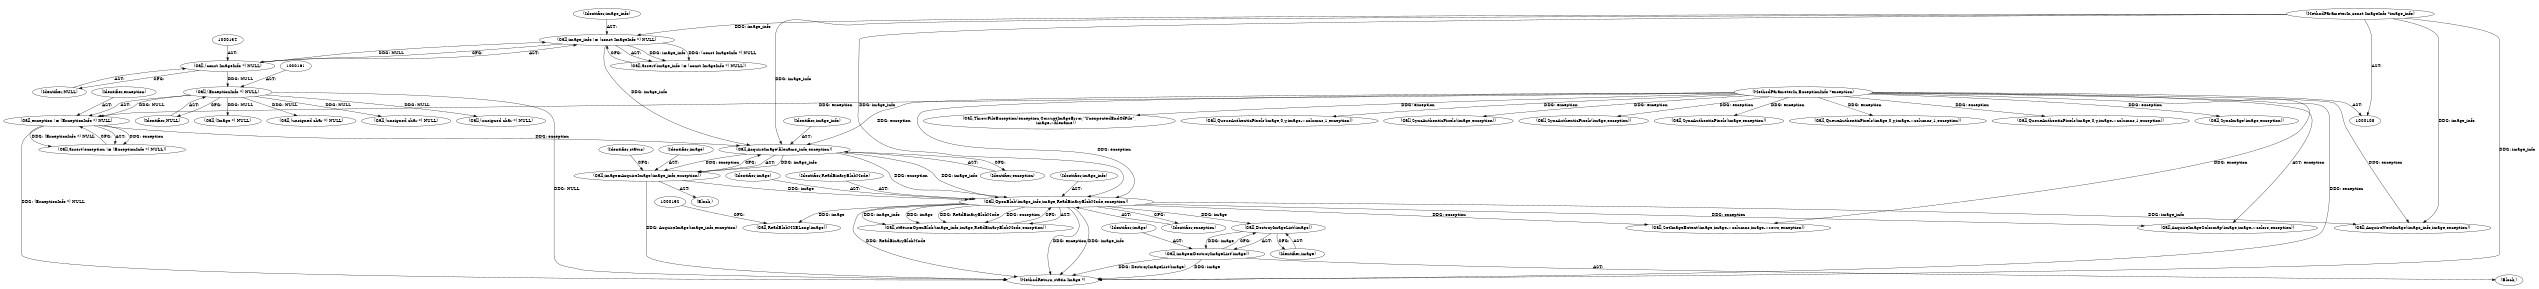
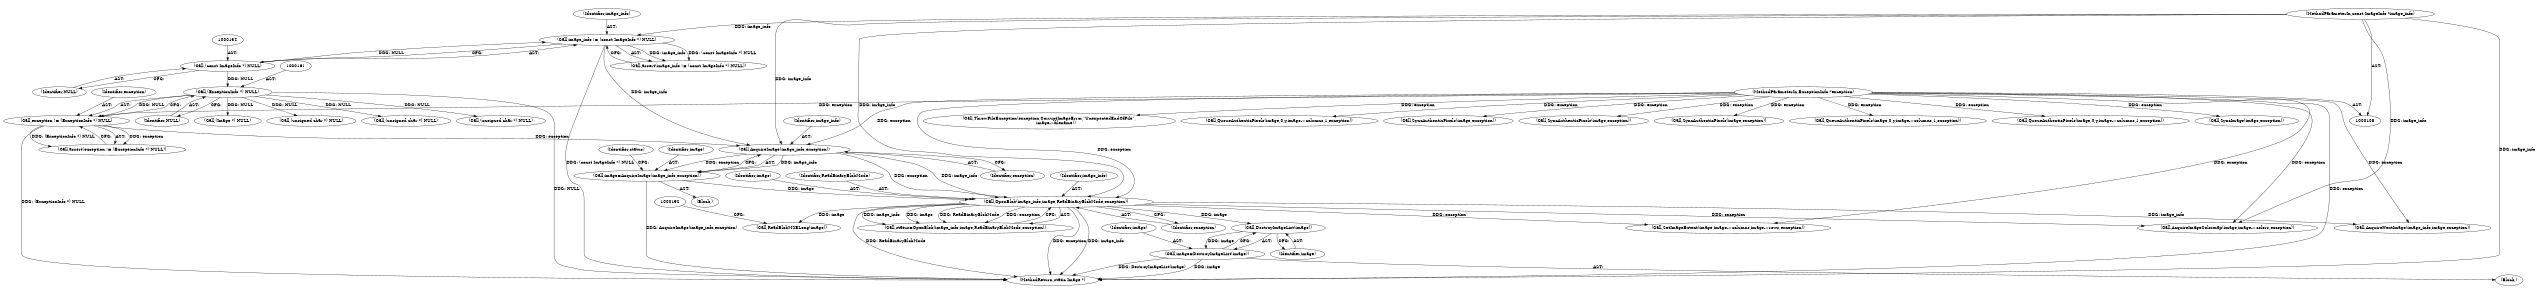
(2439, 106) -> (2382, 165)
none -> (148, 110)
(785, 150) -> (785, 150)
(2309, 163) -> (2309, 163)
none -> (681, 271)
